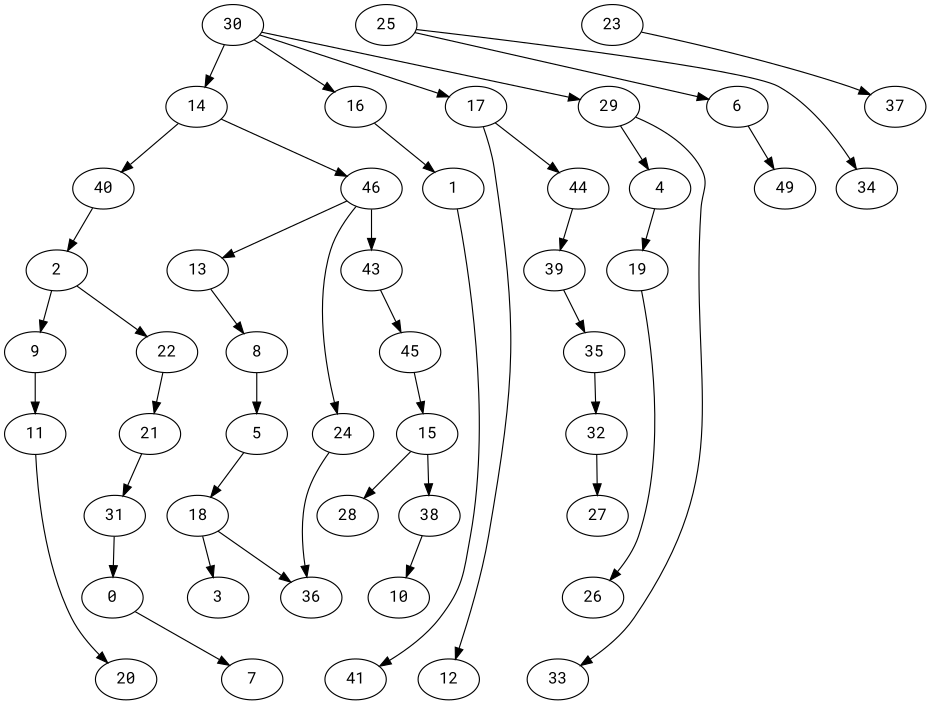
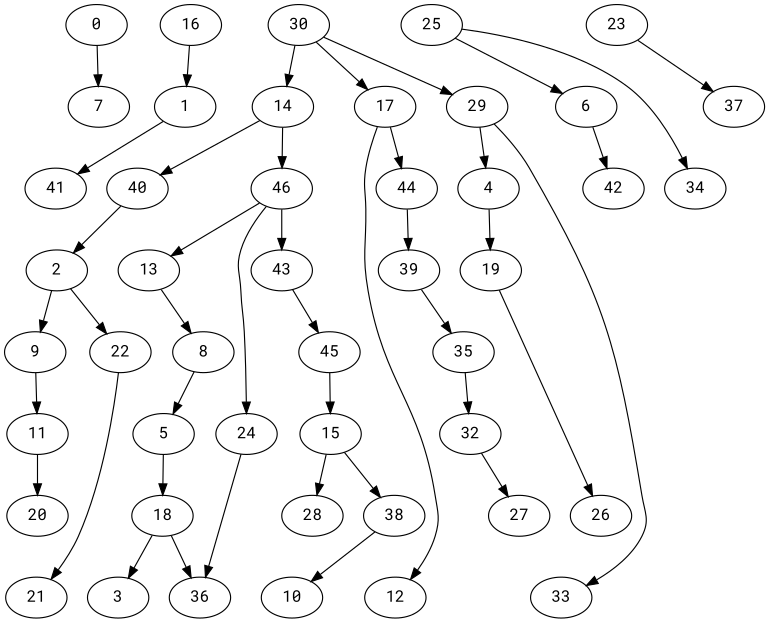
(290, 63) -> none
(785, 189) -> (614, 189)
(115, 516) -> none
